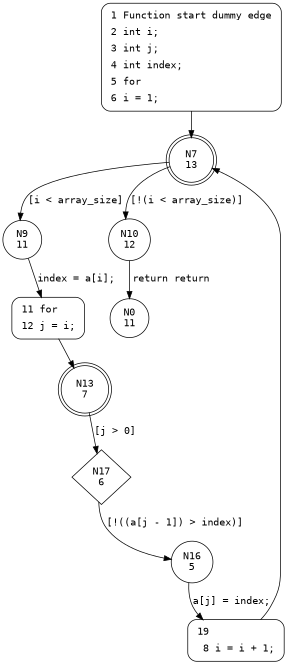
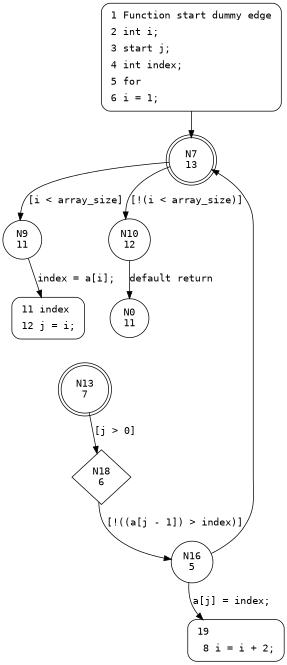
(141, 49) -> (147, 49)
(171, 279) -> (171, 279)
(49, 310) -> (55, 310)
(65, 350) -> none
(281, 384) -> (253, 365)
(101, 477) -> (101, 477)
(245, 648) -> (245, 648)
